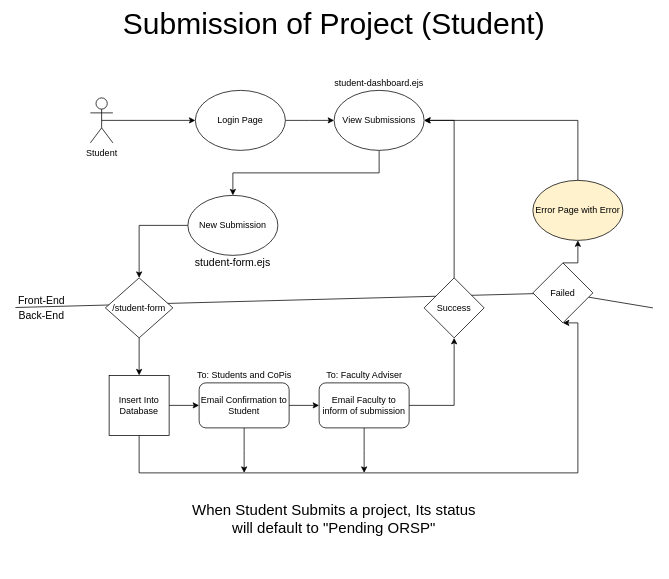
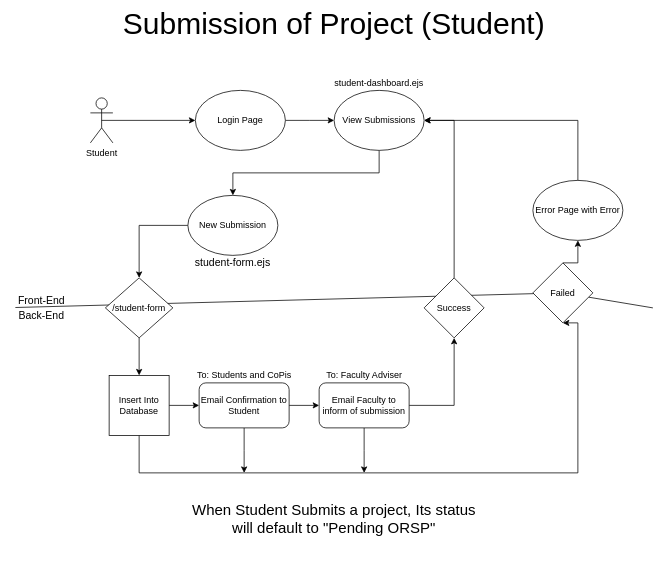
(578, 210) -> (578, 210)
